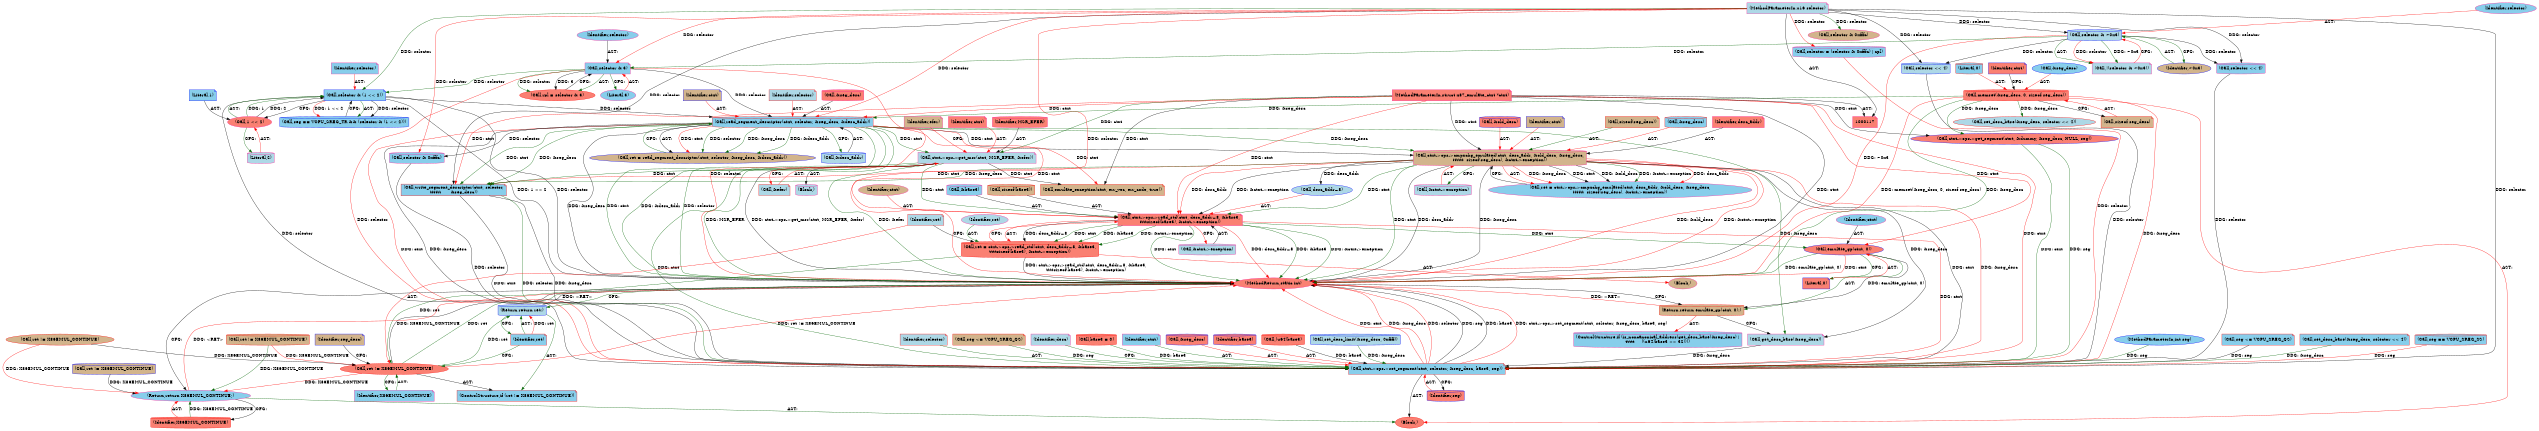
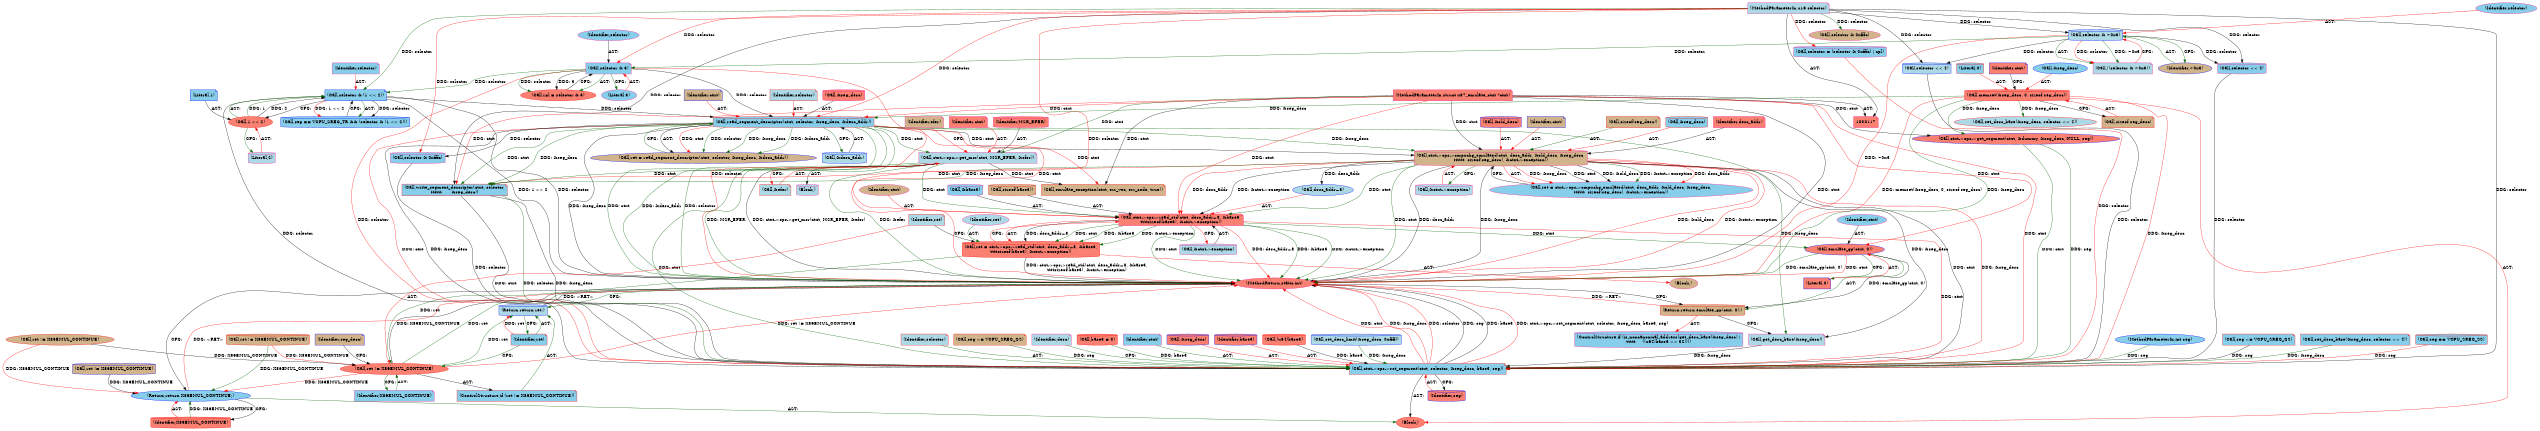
(250, 122) -> (251, 122)
(547, 352) -> (546, 356)
(191, 396) -> (191, 396)
